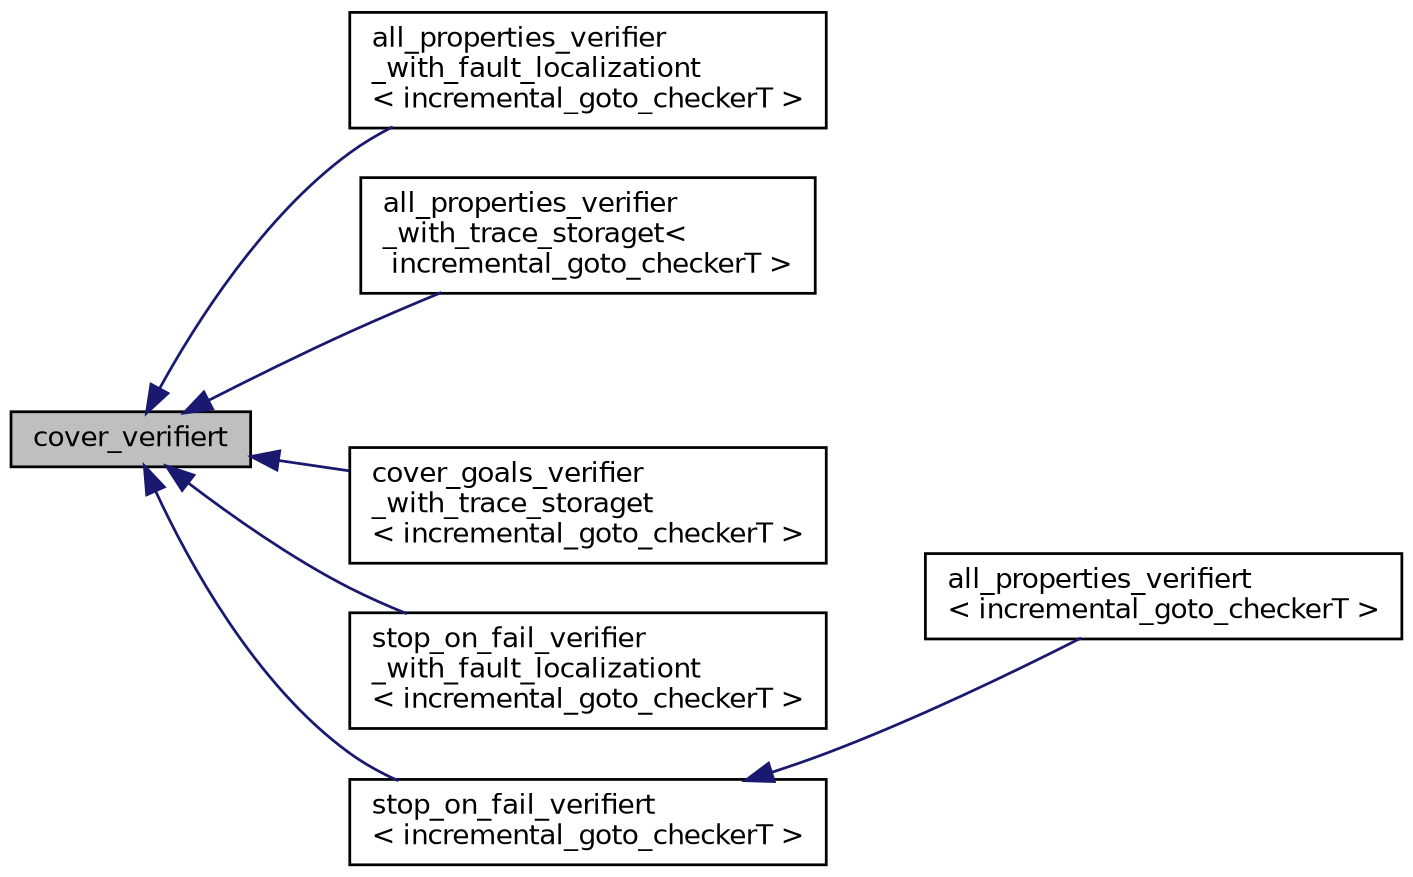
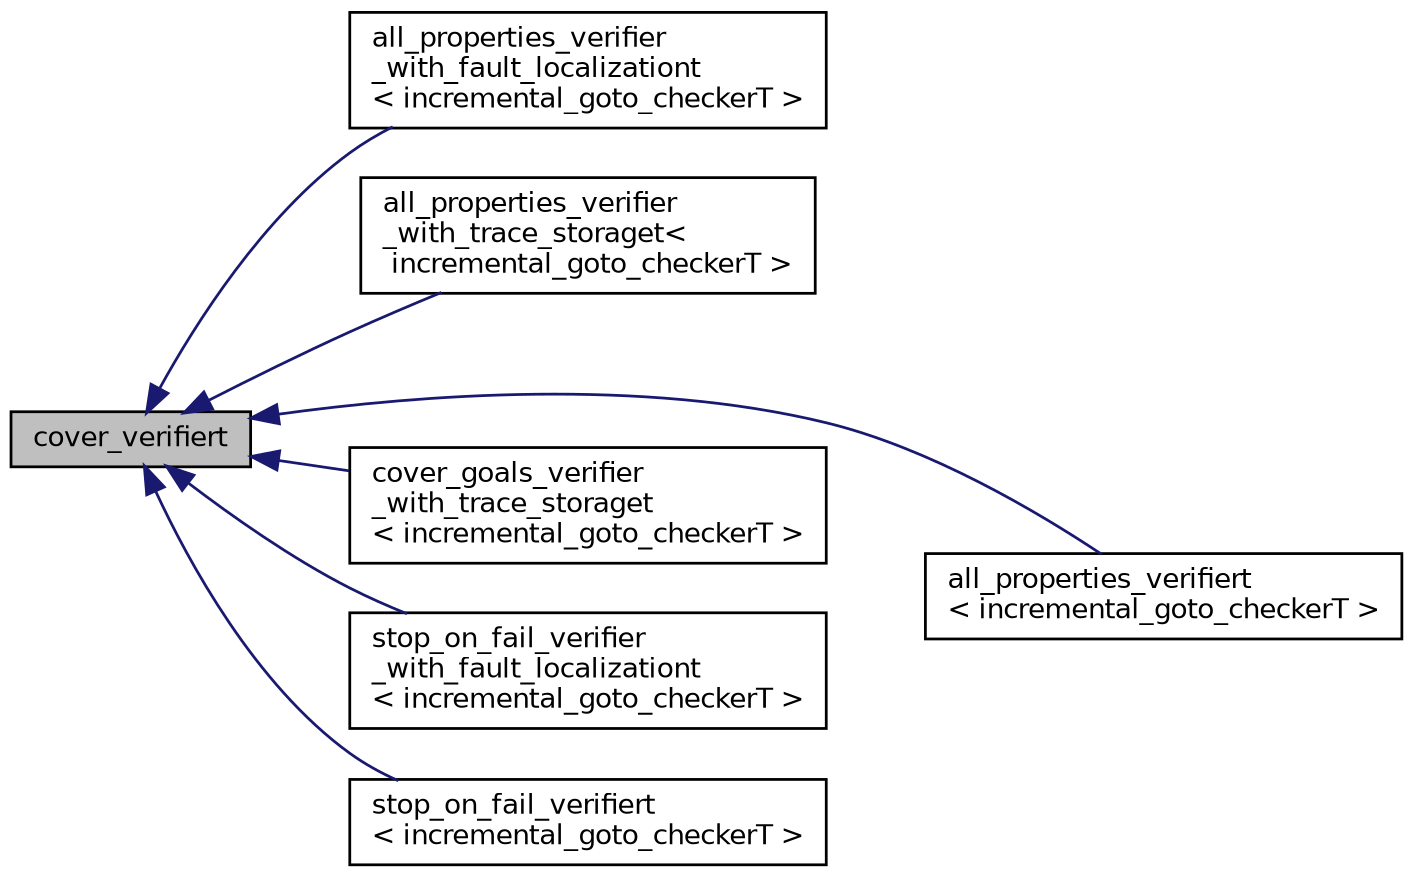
(929, 711) -> (706, 402)
